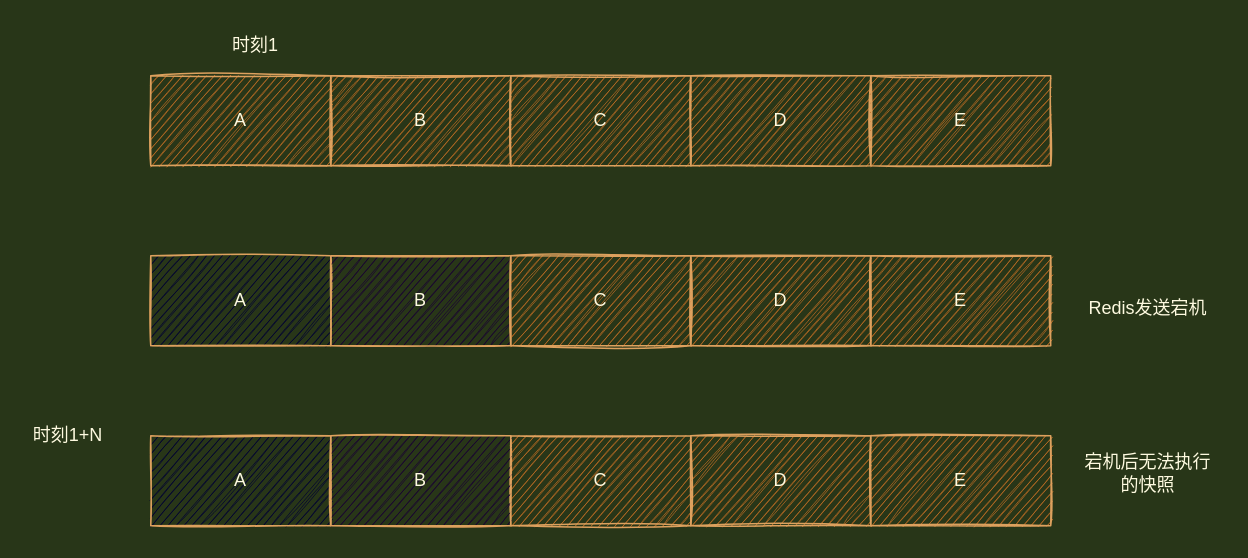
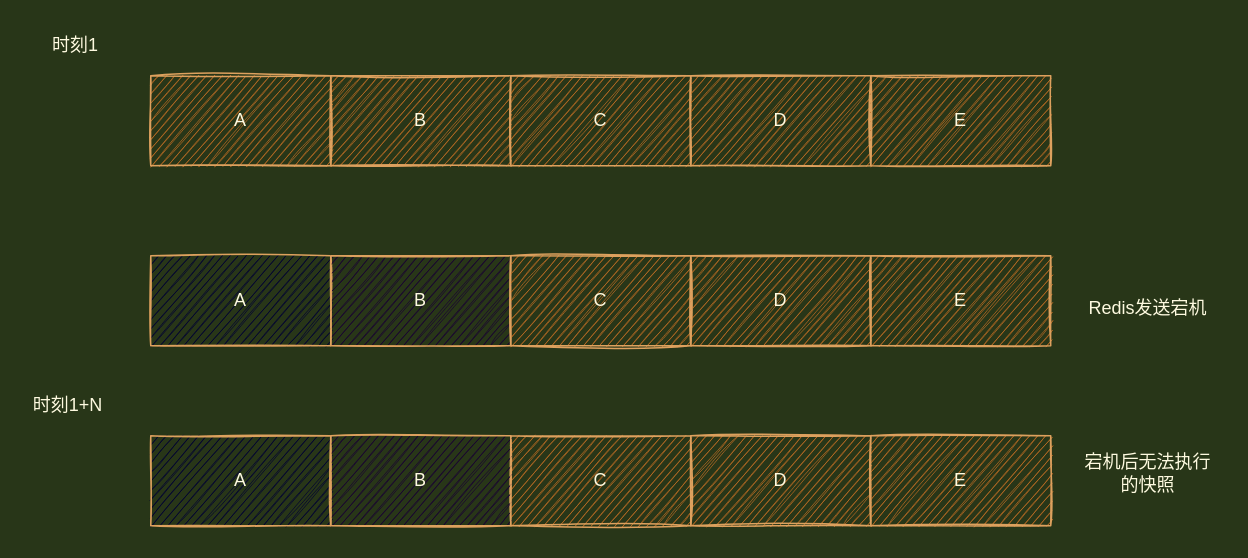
(256, 46) -> (76, 46)
(68, 436) -> (68, 406)
